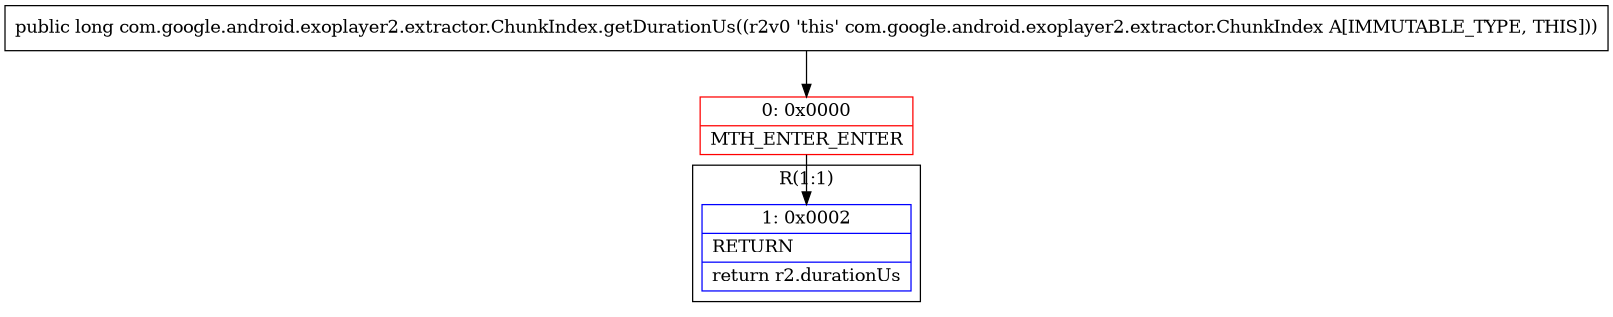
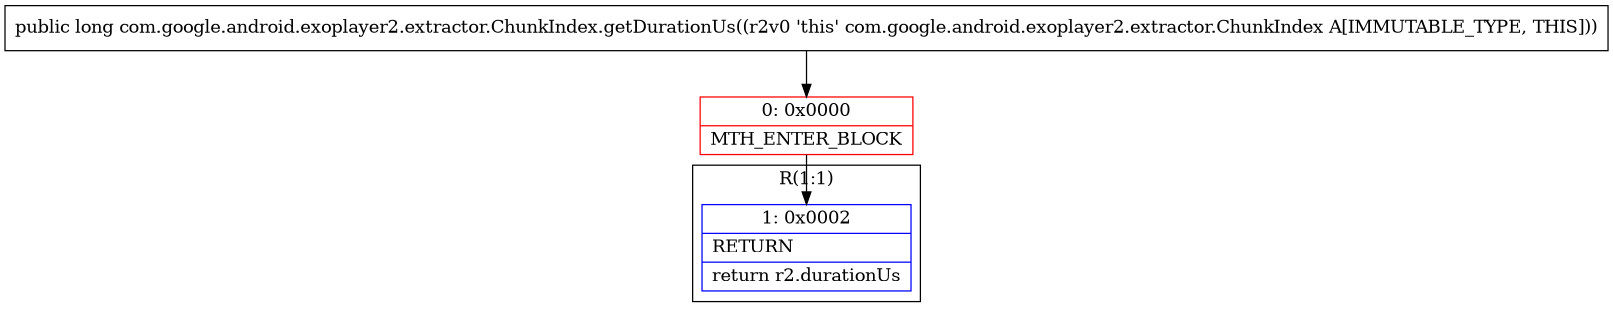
(807, 140) -> (807, 140)
